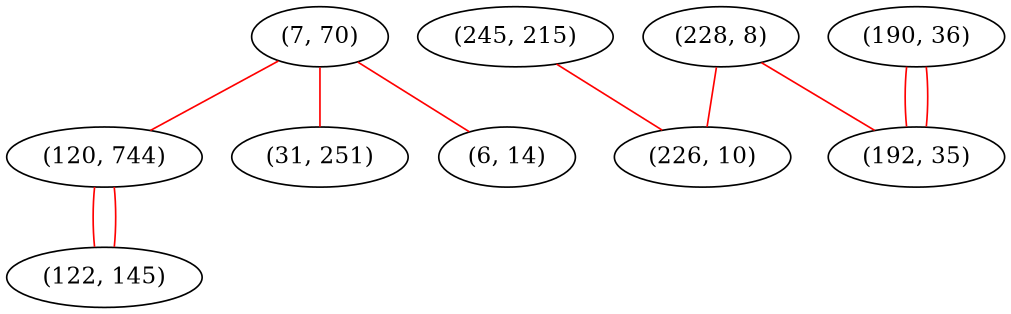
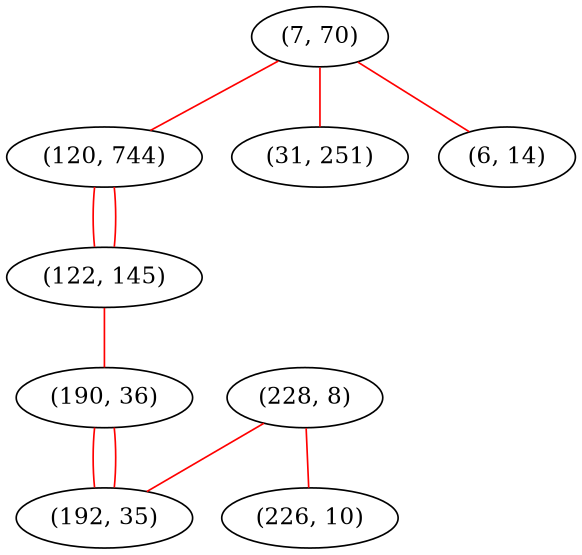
(515, 37) -> none
none -> (104, 338)
